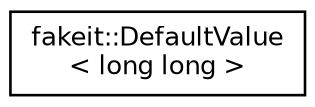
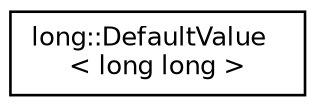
(158, 53) -> (158, 53)
